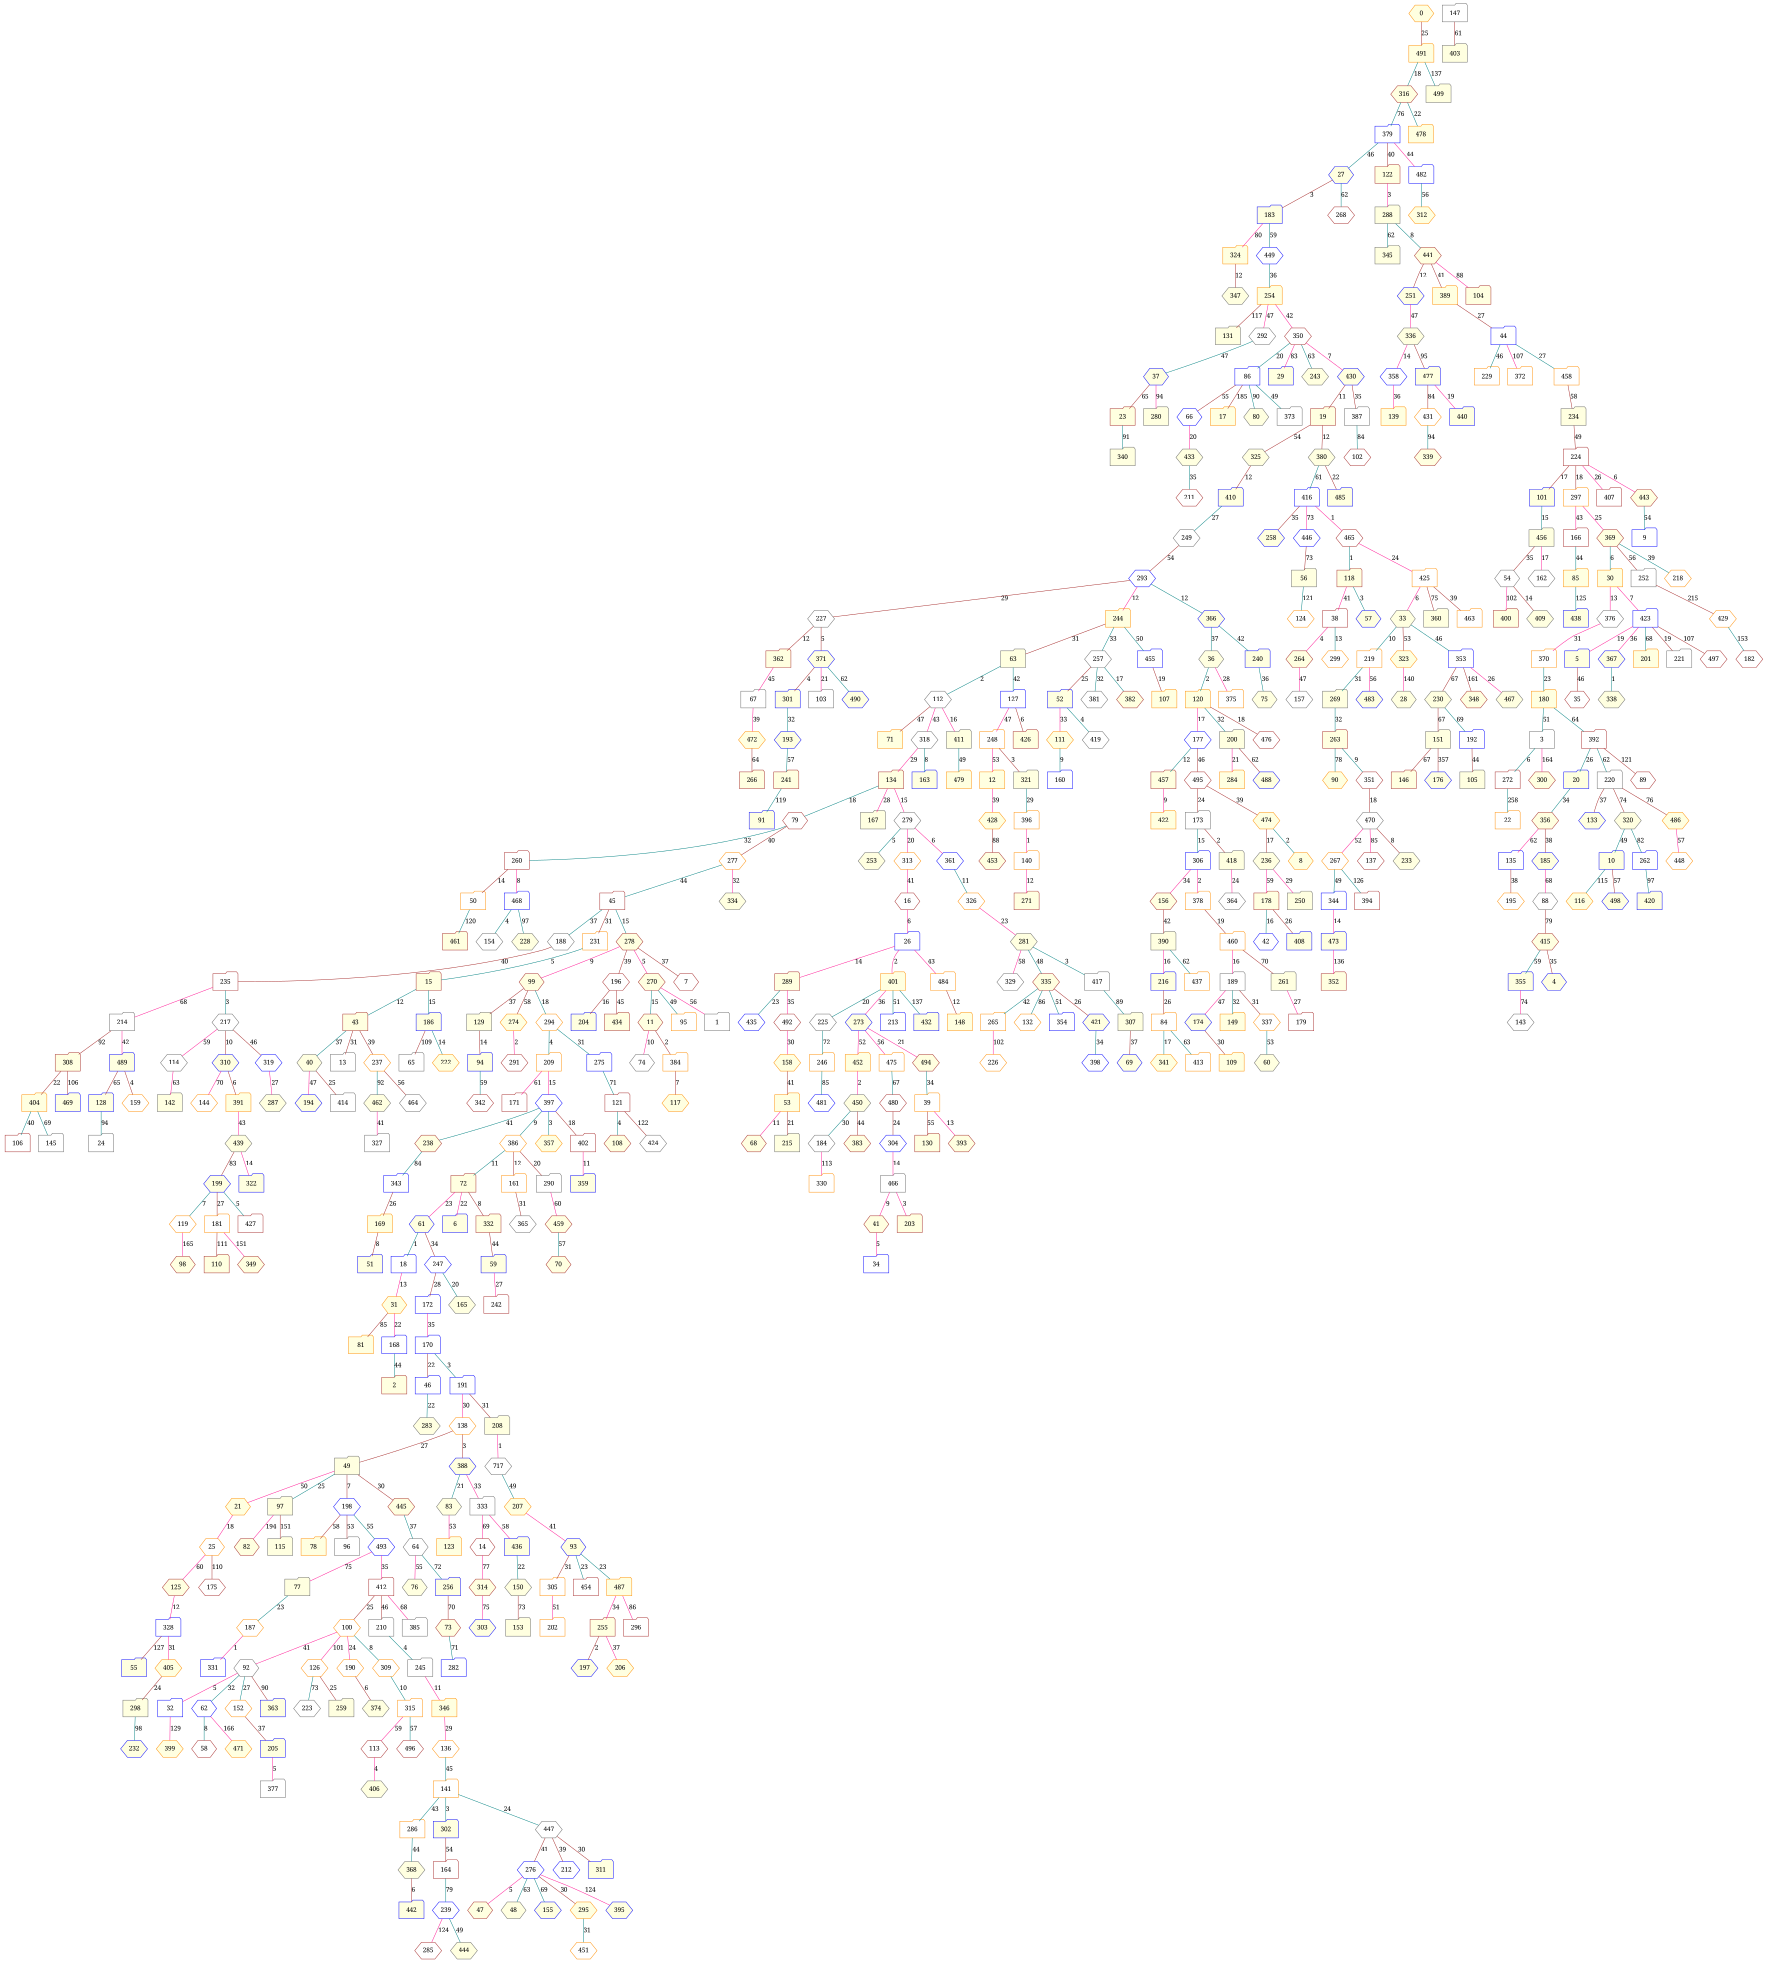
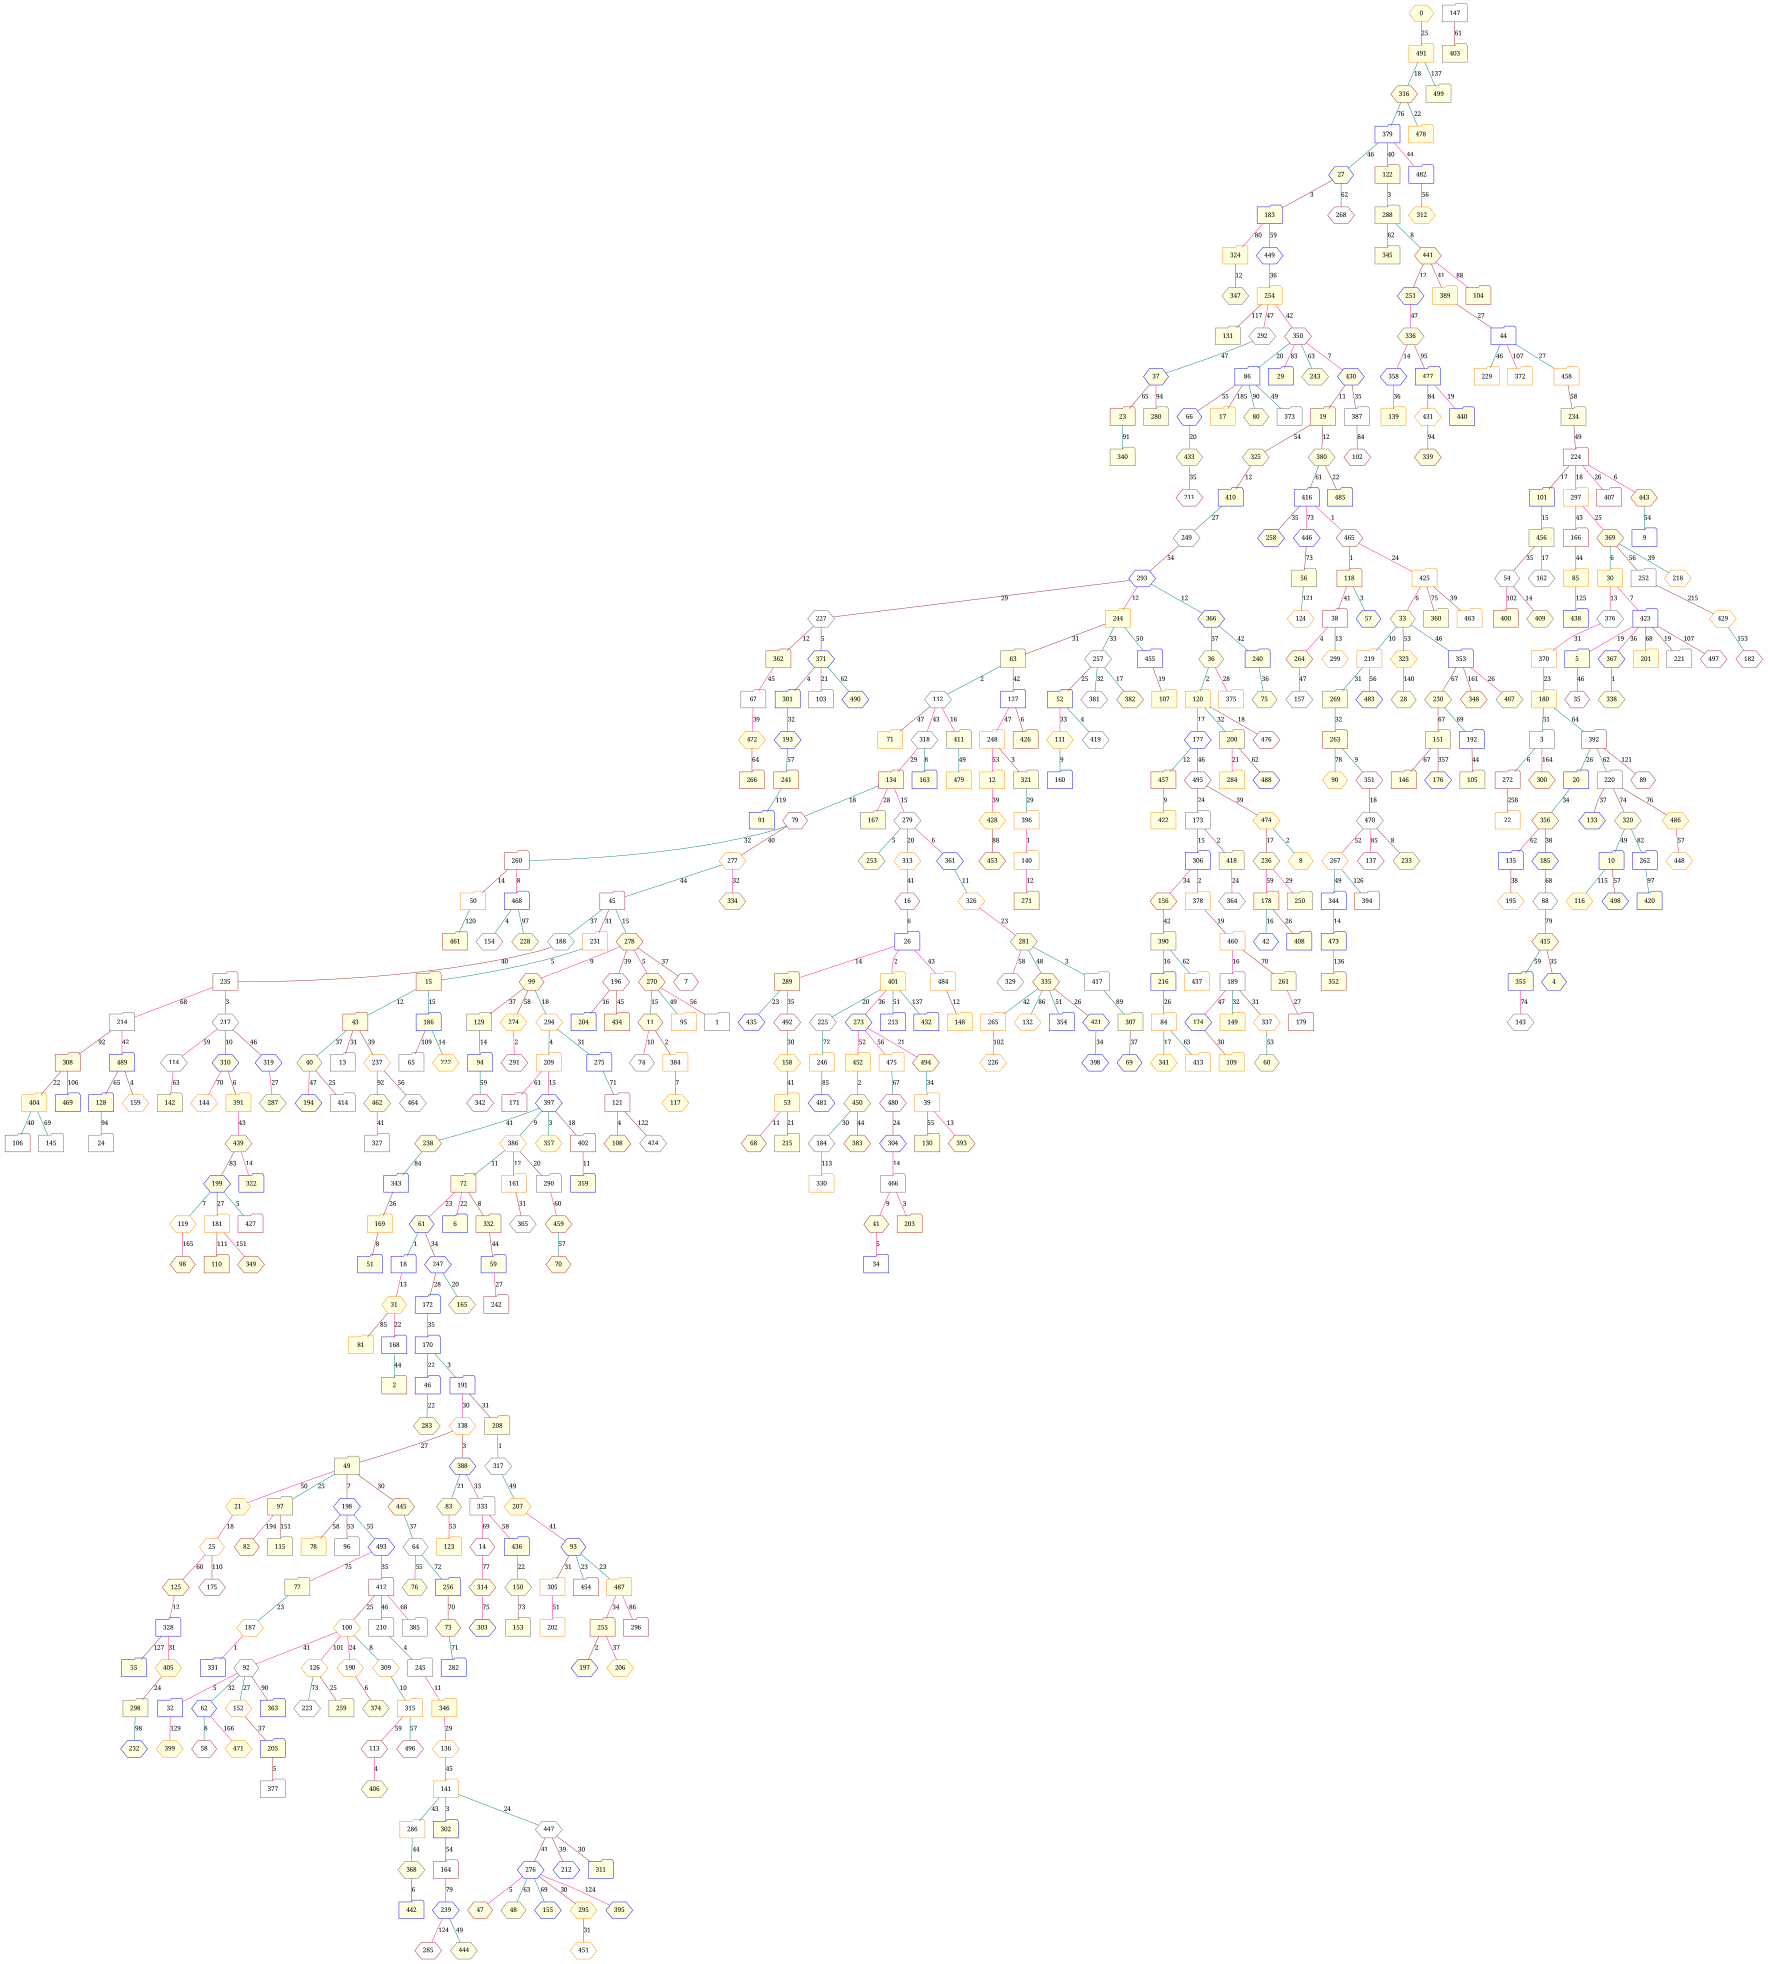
(498, 1466) -> (498, 1466)
(273, 1769) -> (273, 1769)
